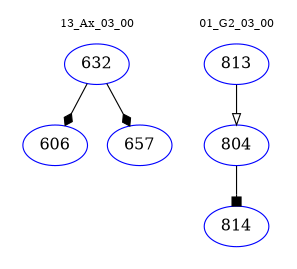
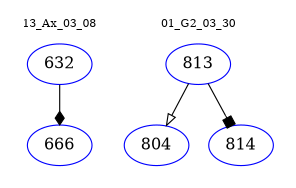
(97, 24) -> (60, 24)
(237, 24) -> (199, 24)
(55, 145) -> (60, 145)
(140, 145) -> none
(237, 180) -> (217, 100)
